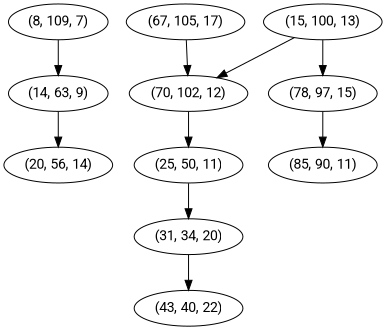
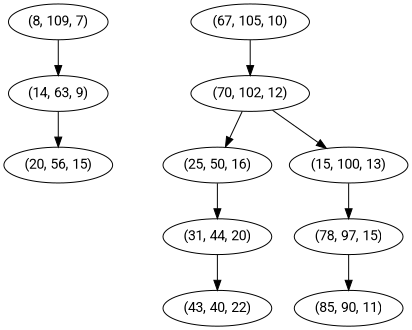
(186, 22) -> (250, 22)
(260, 55) -> (295, 126)
(58, 165) -> (58, 165)
(189, 165) -> (217, 165)
(189, 237) -> (217, 237)
